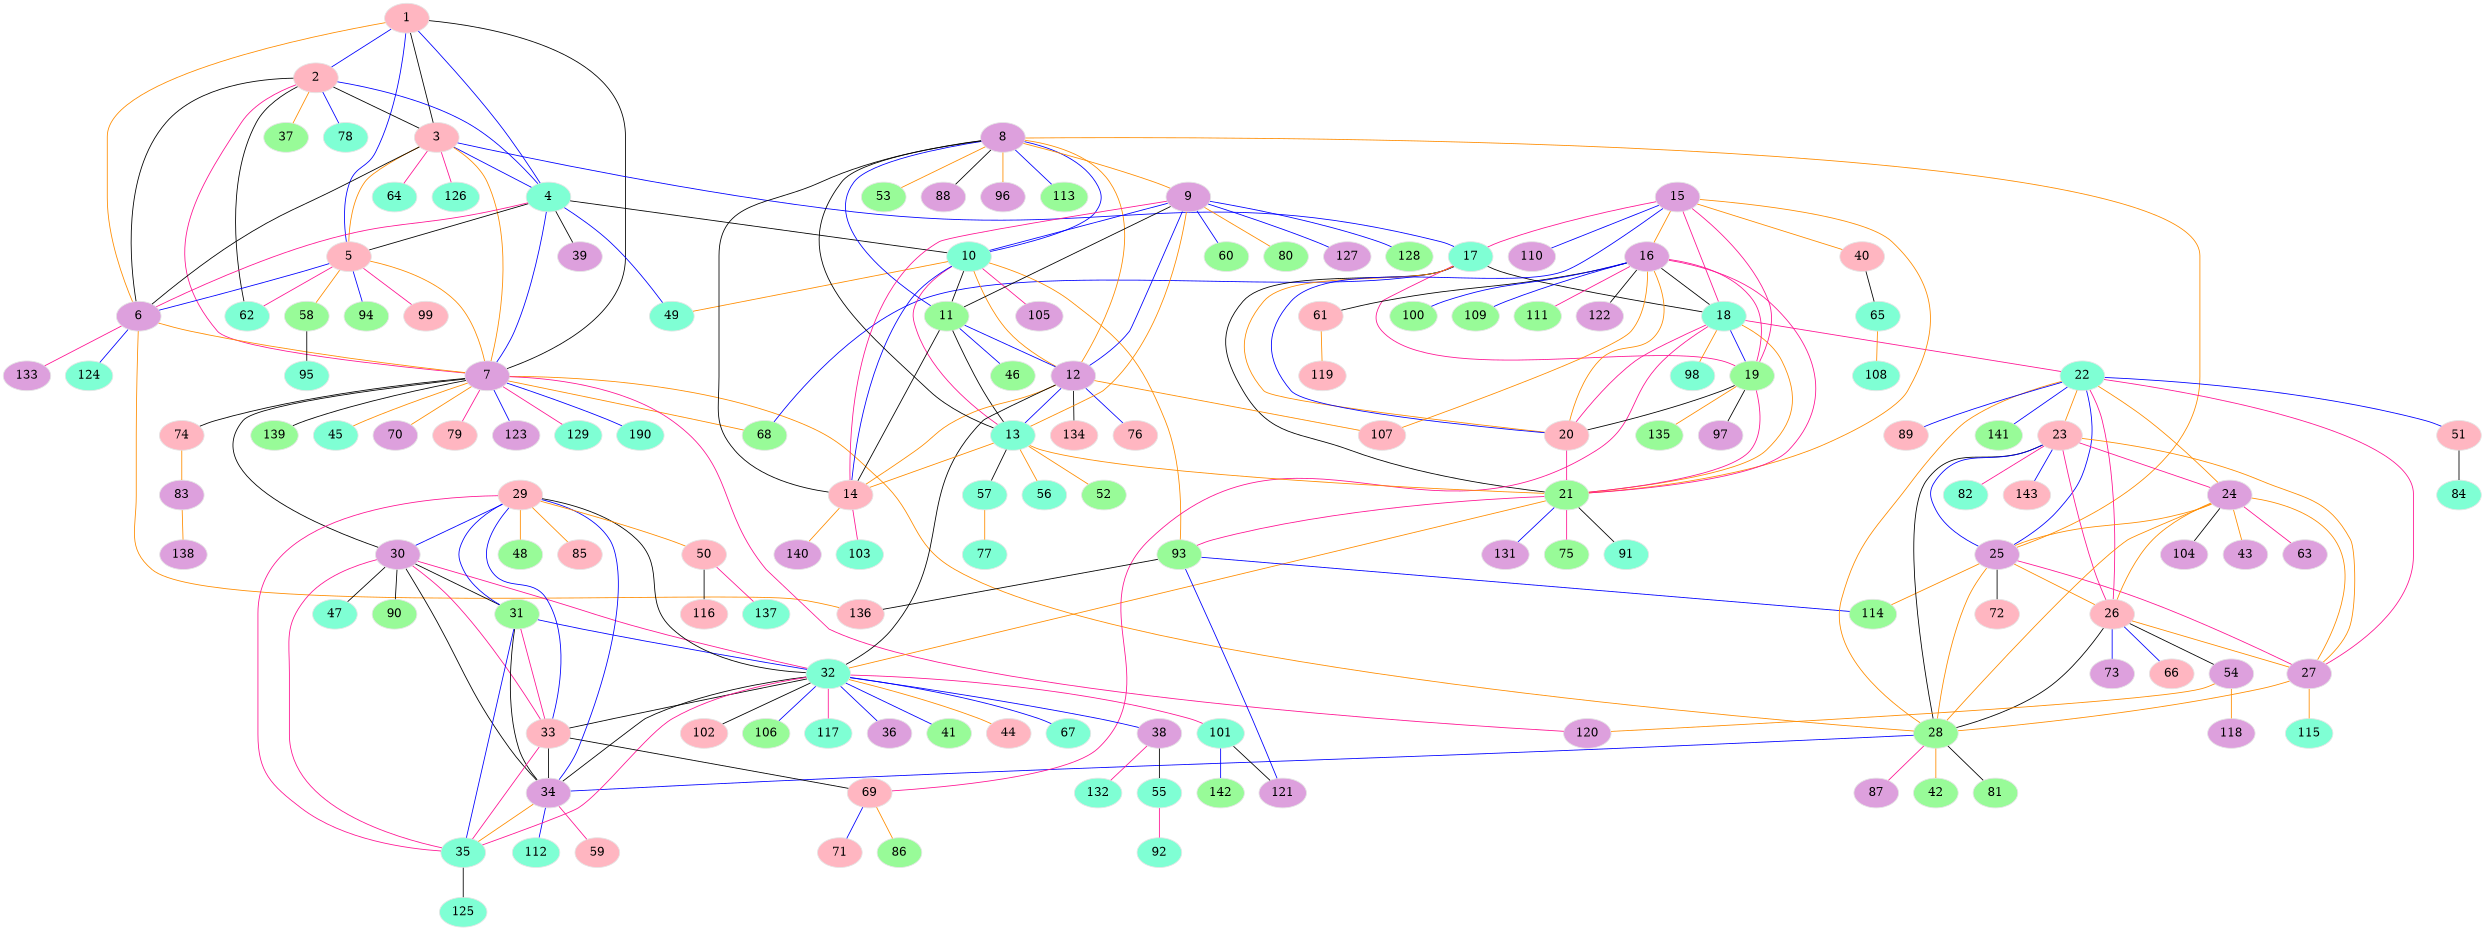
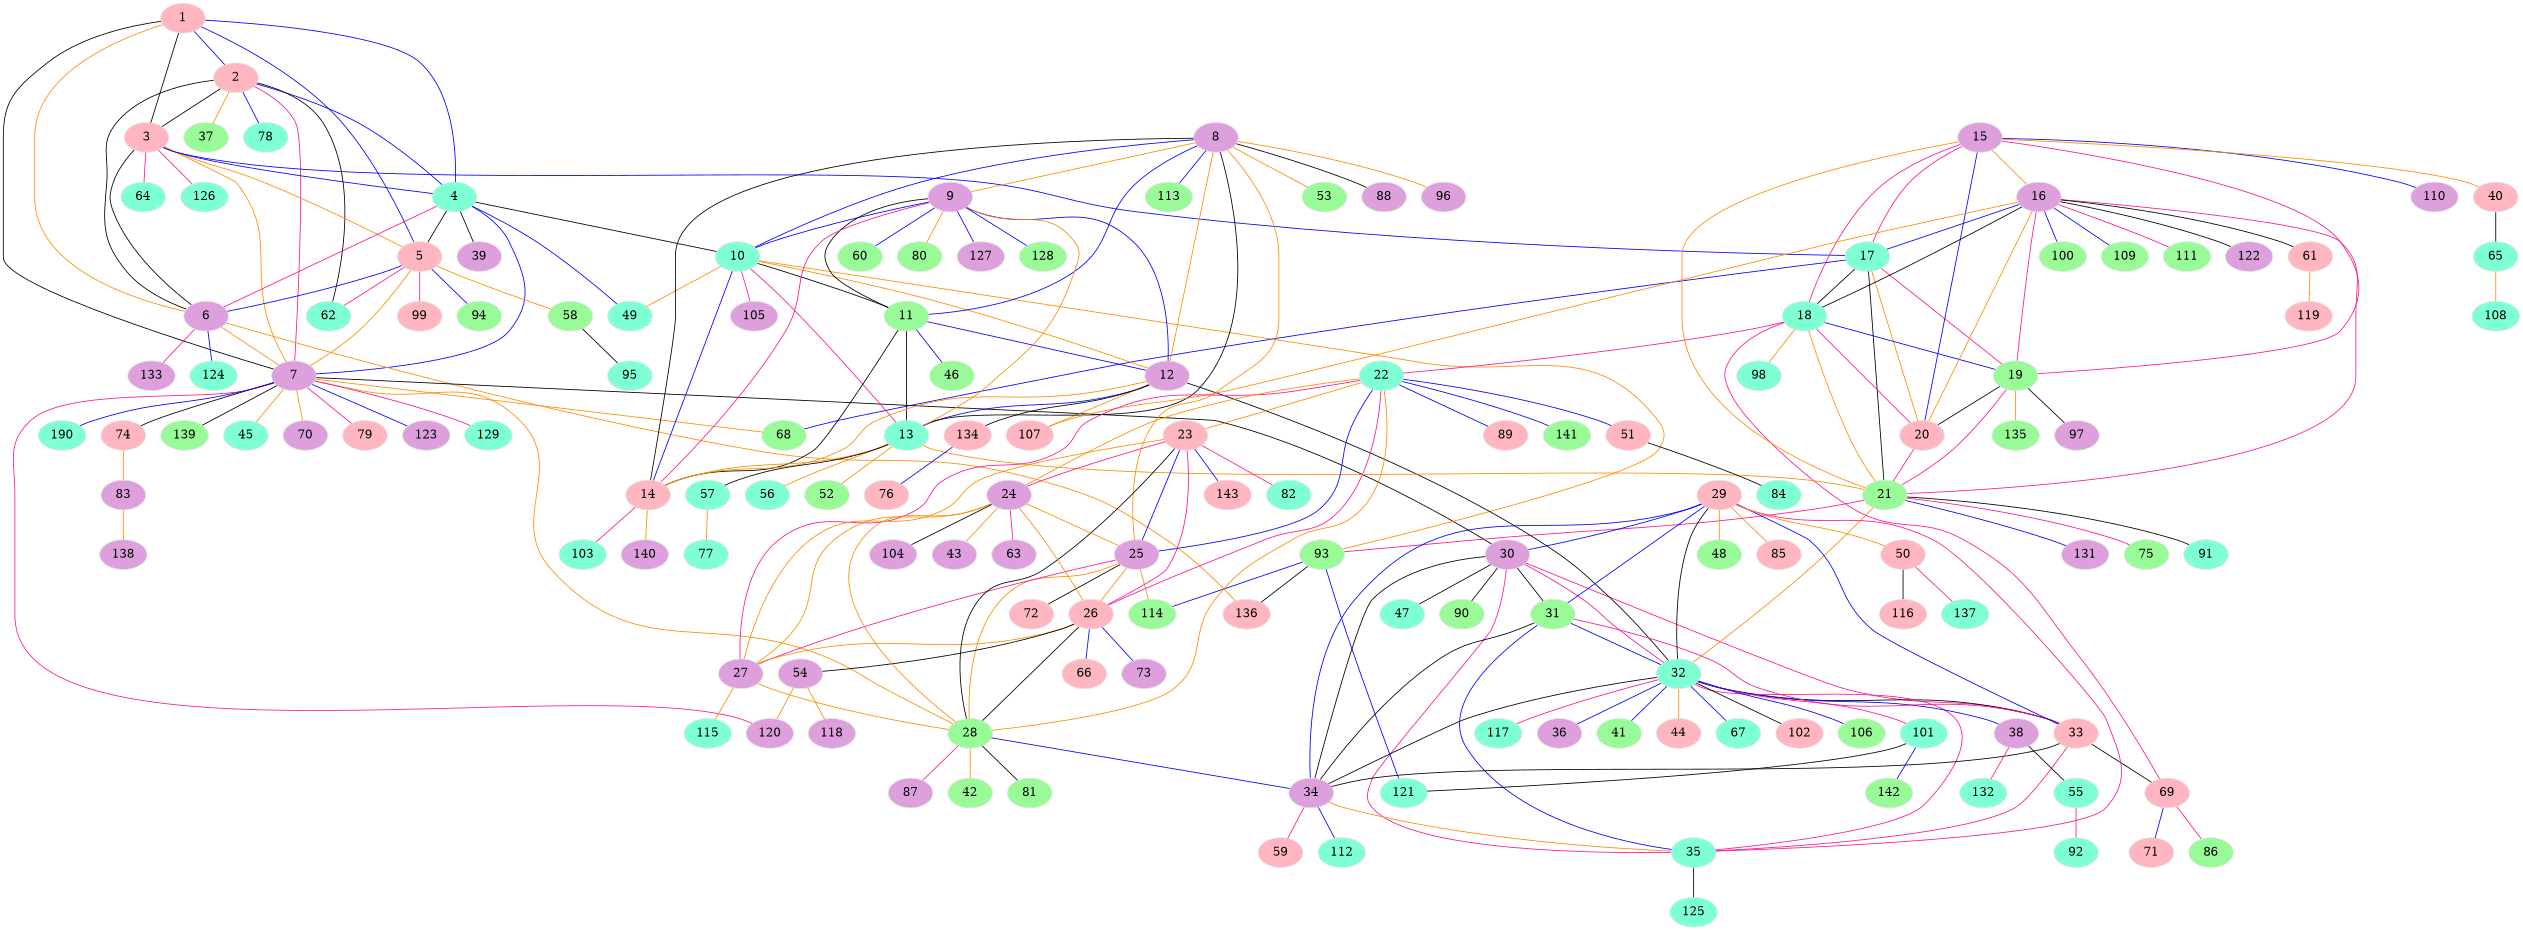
none -> (1953, 227)
(1104, 406) -> (924, 467)
(1283, 793) -> (1404, 793)
(885, 823) -> (2189, 823)
